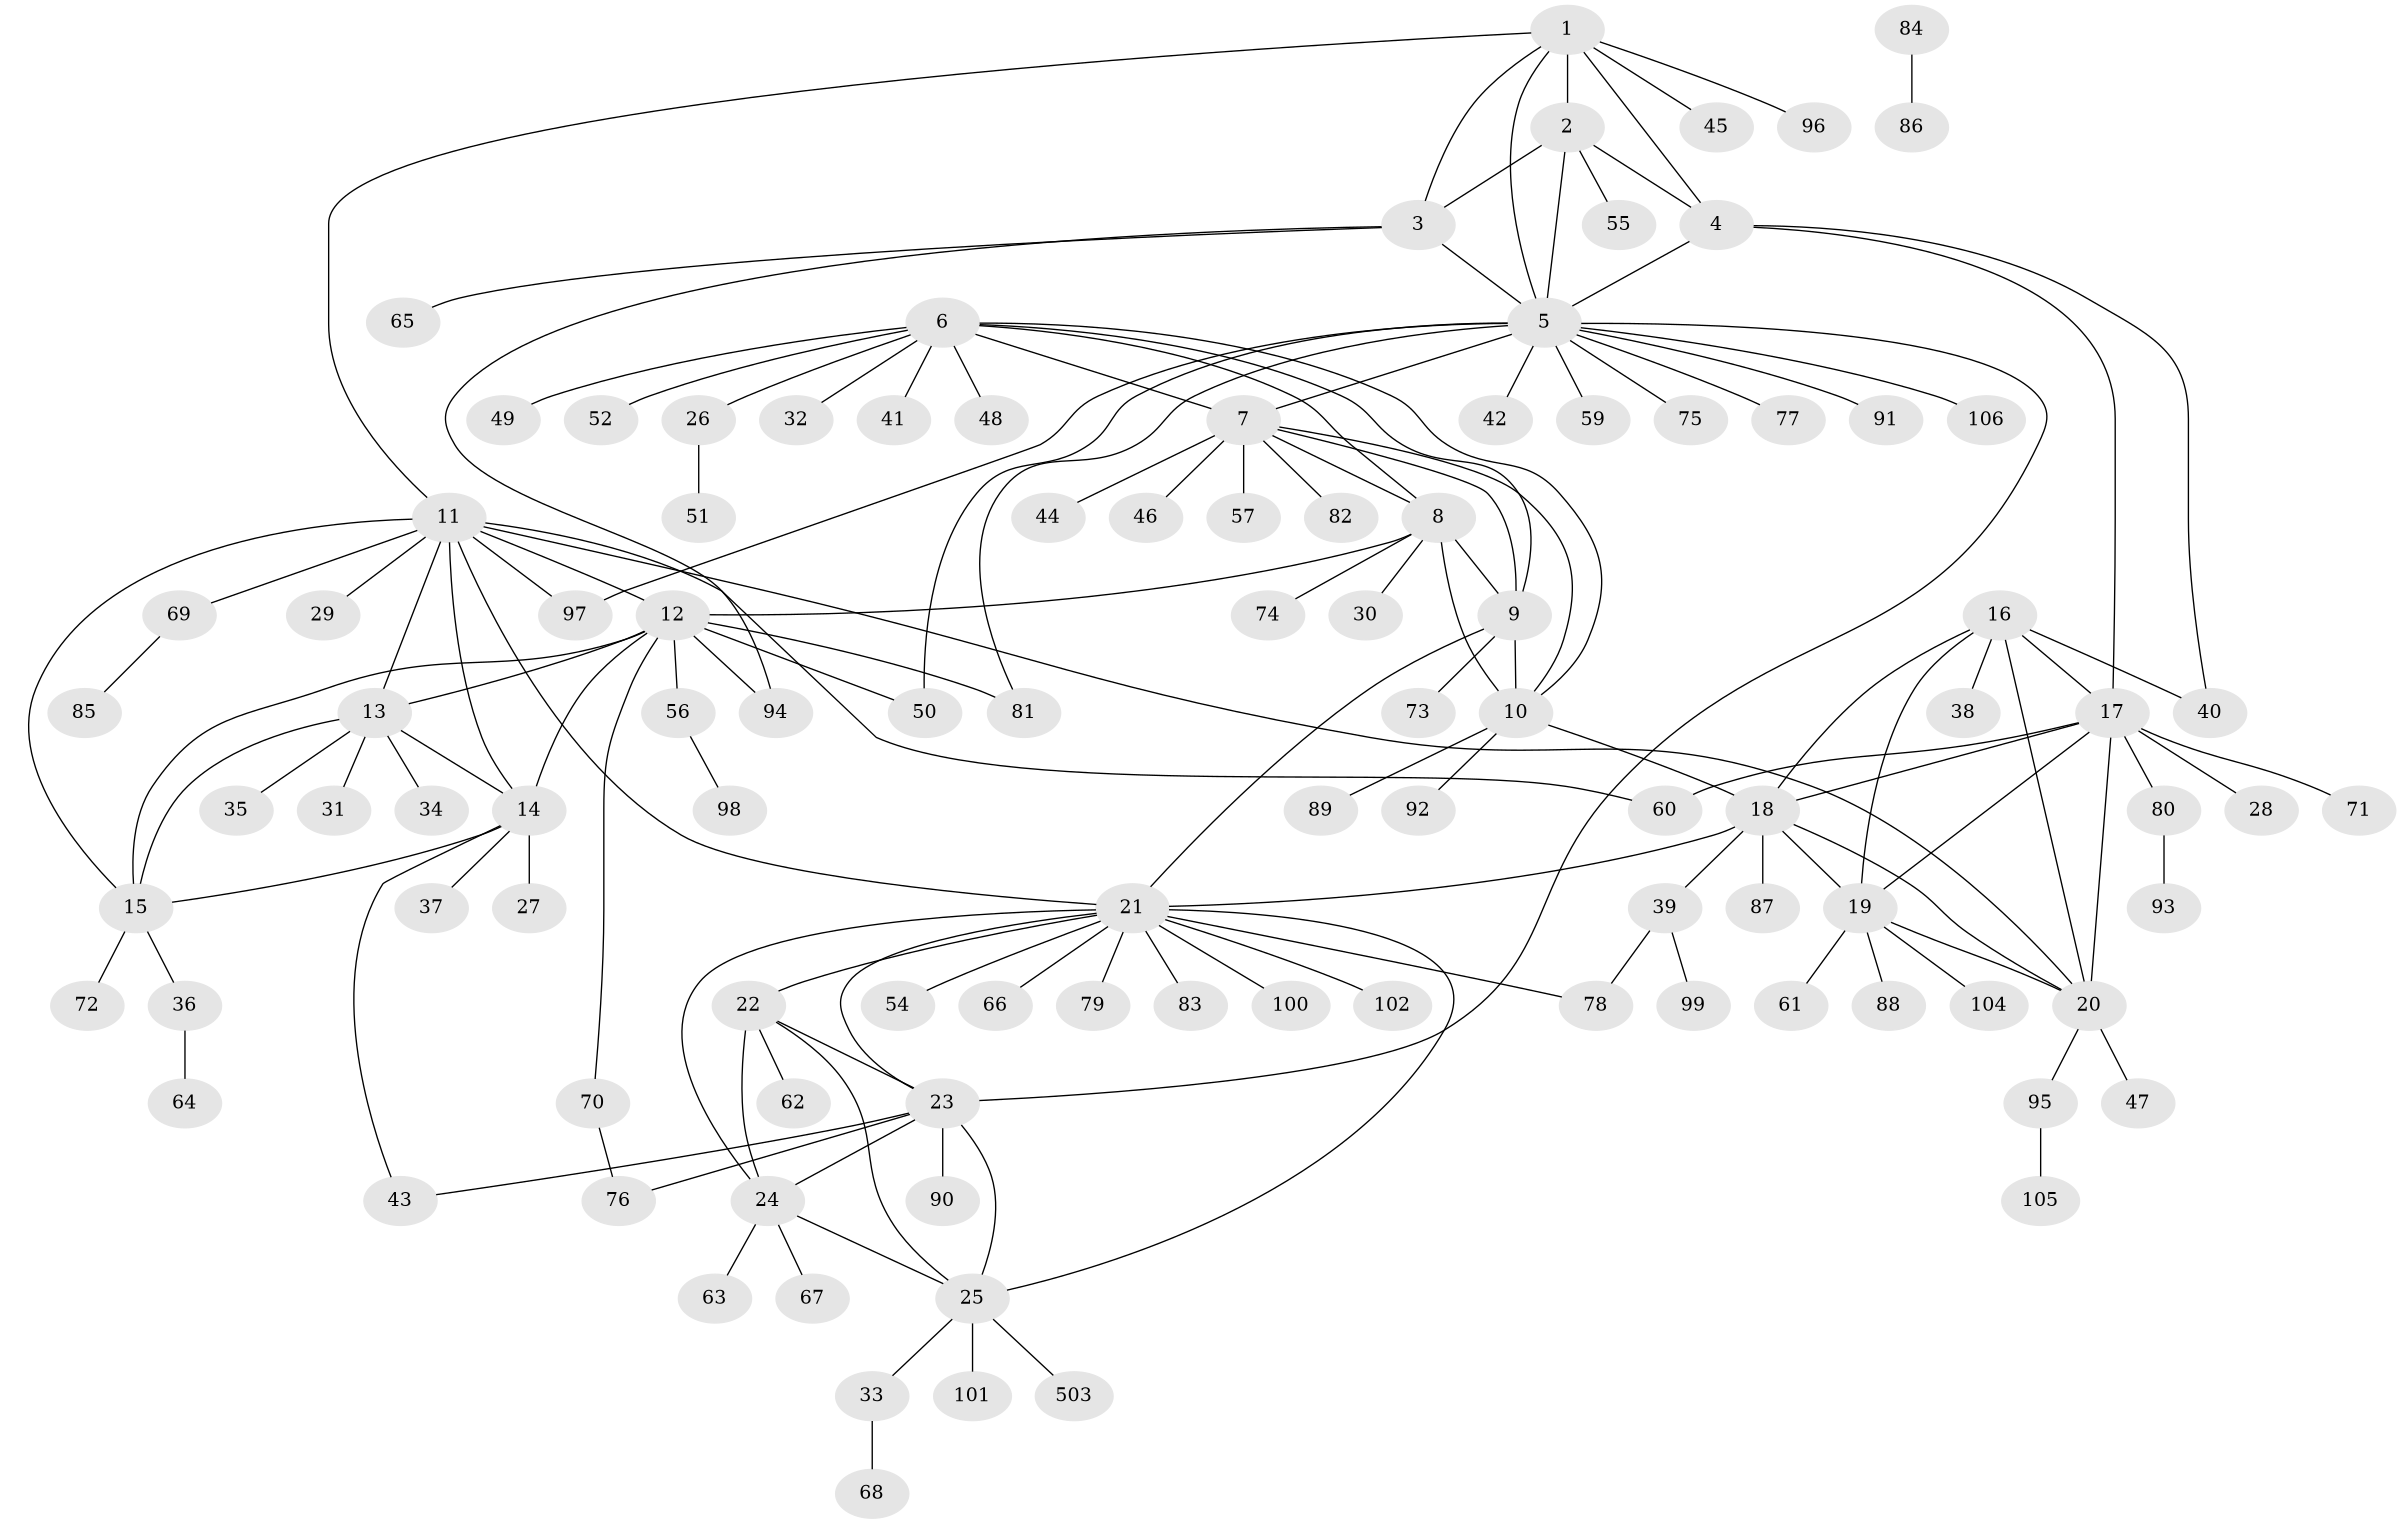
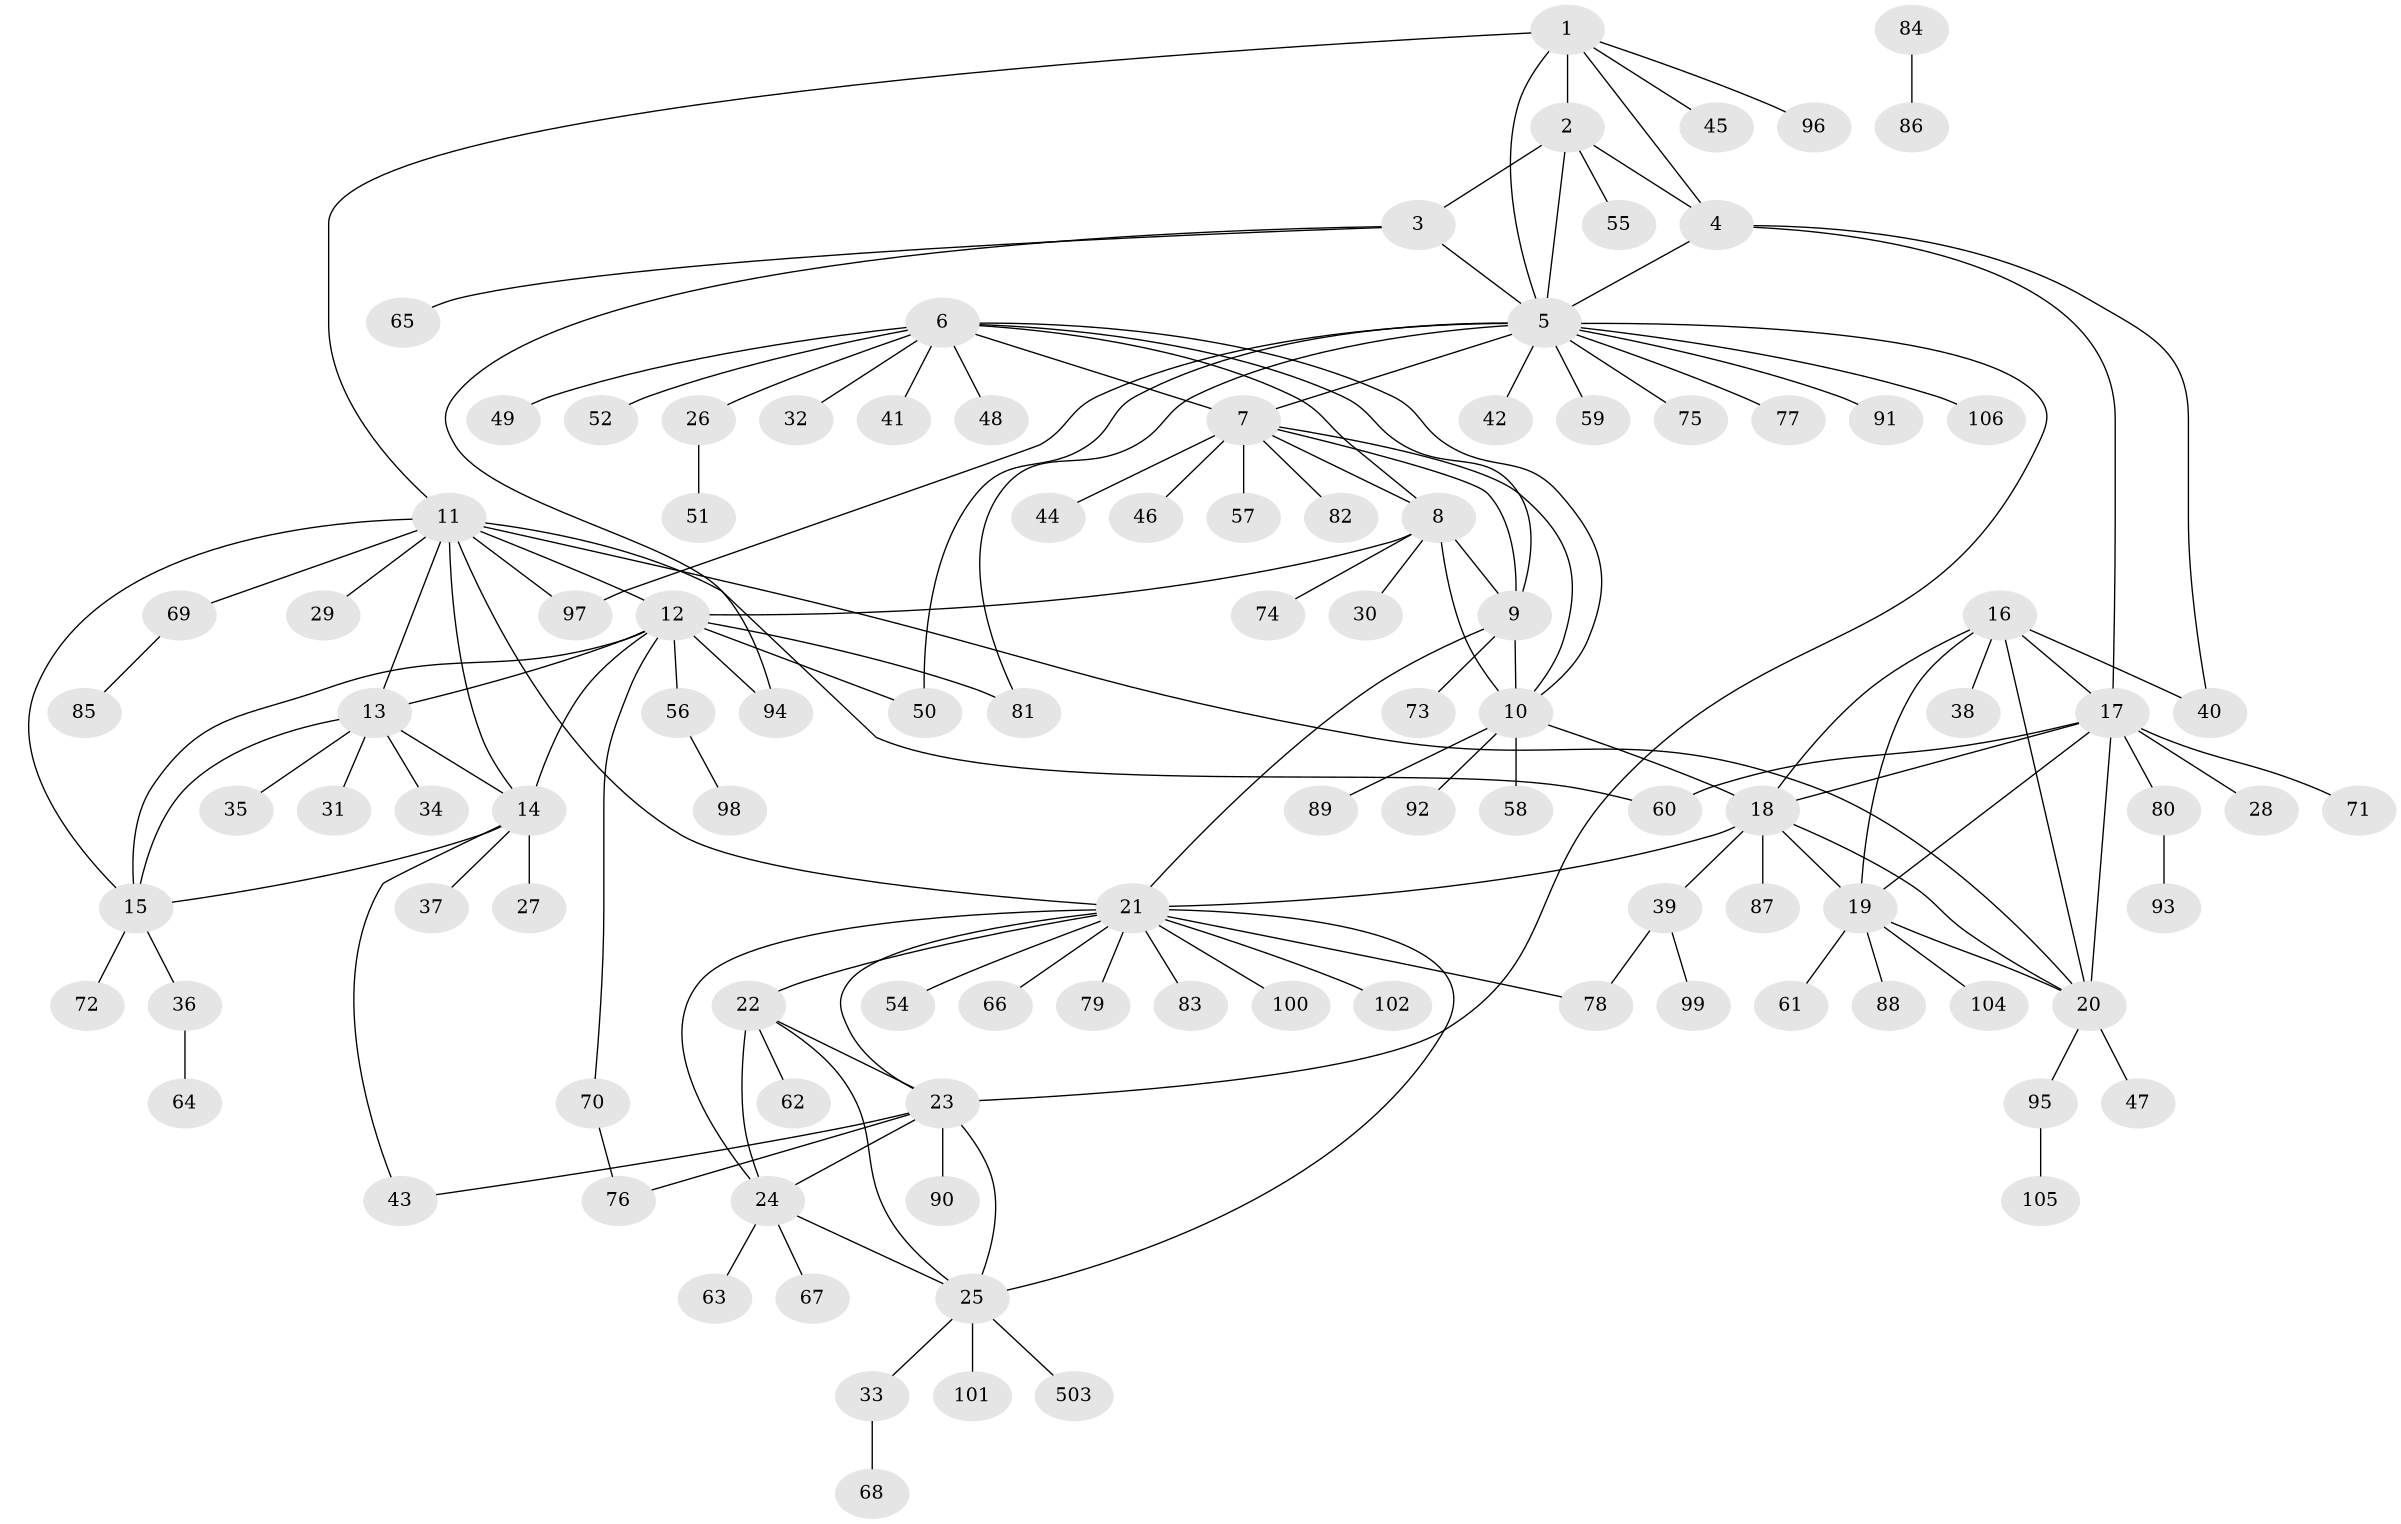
(1468, 112) -> none
none -> (1516, 811)
